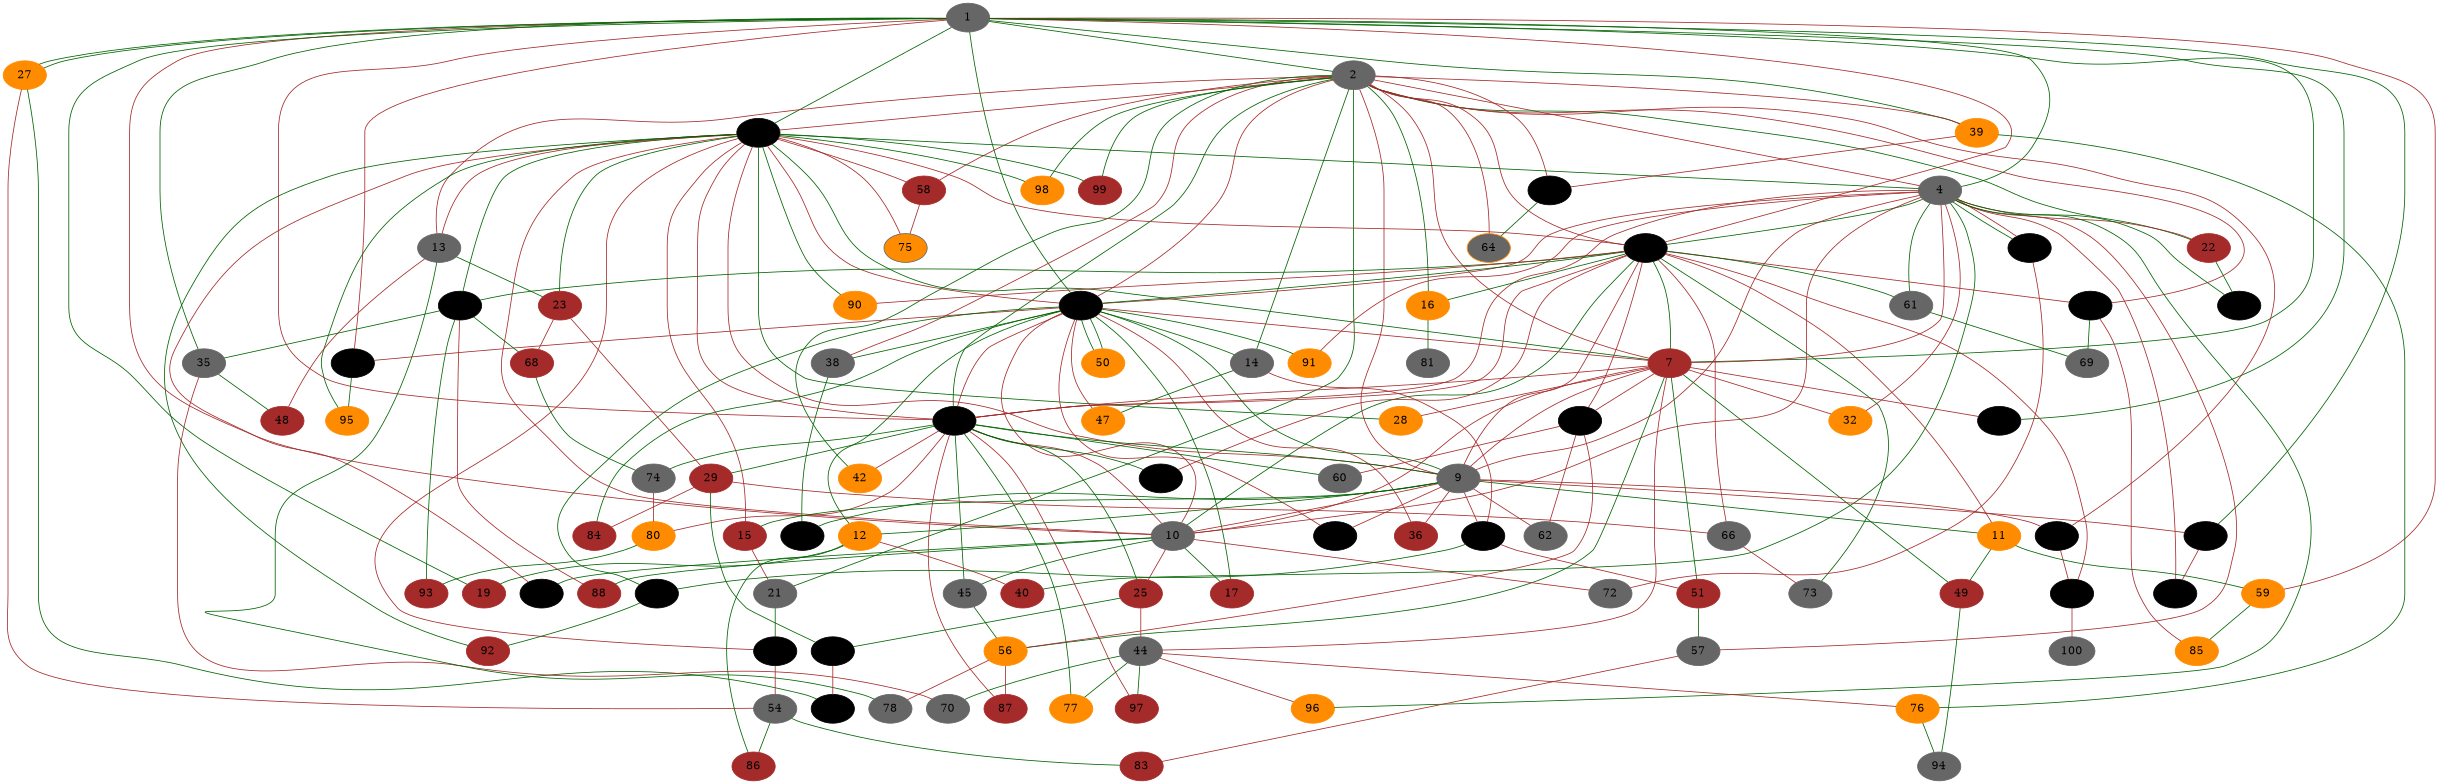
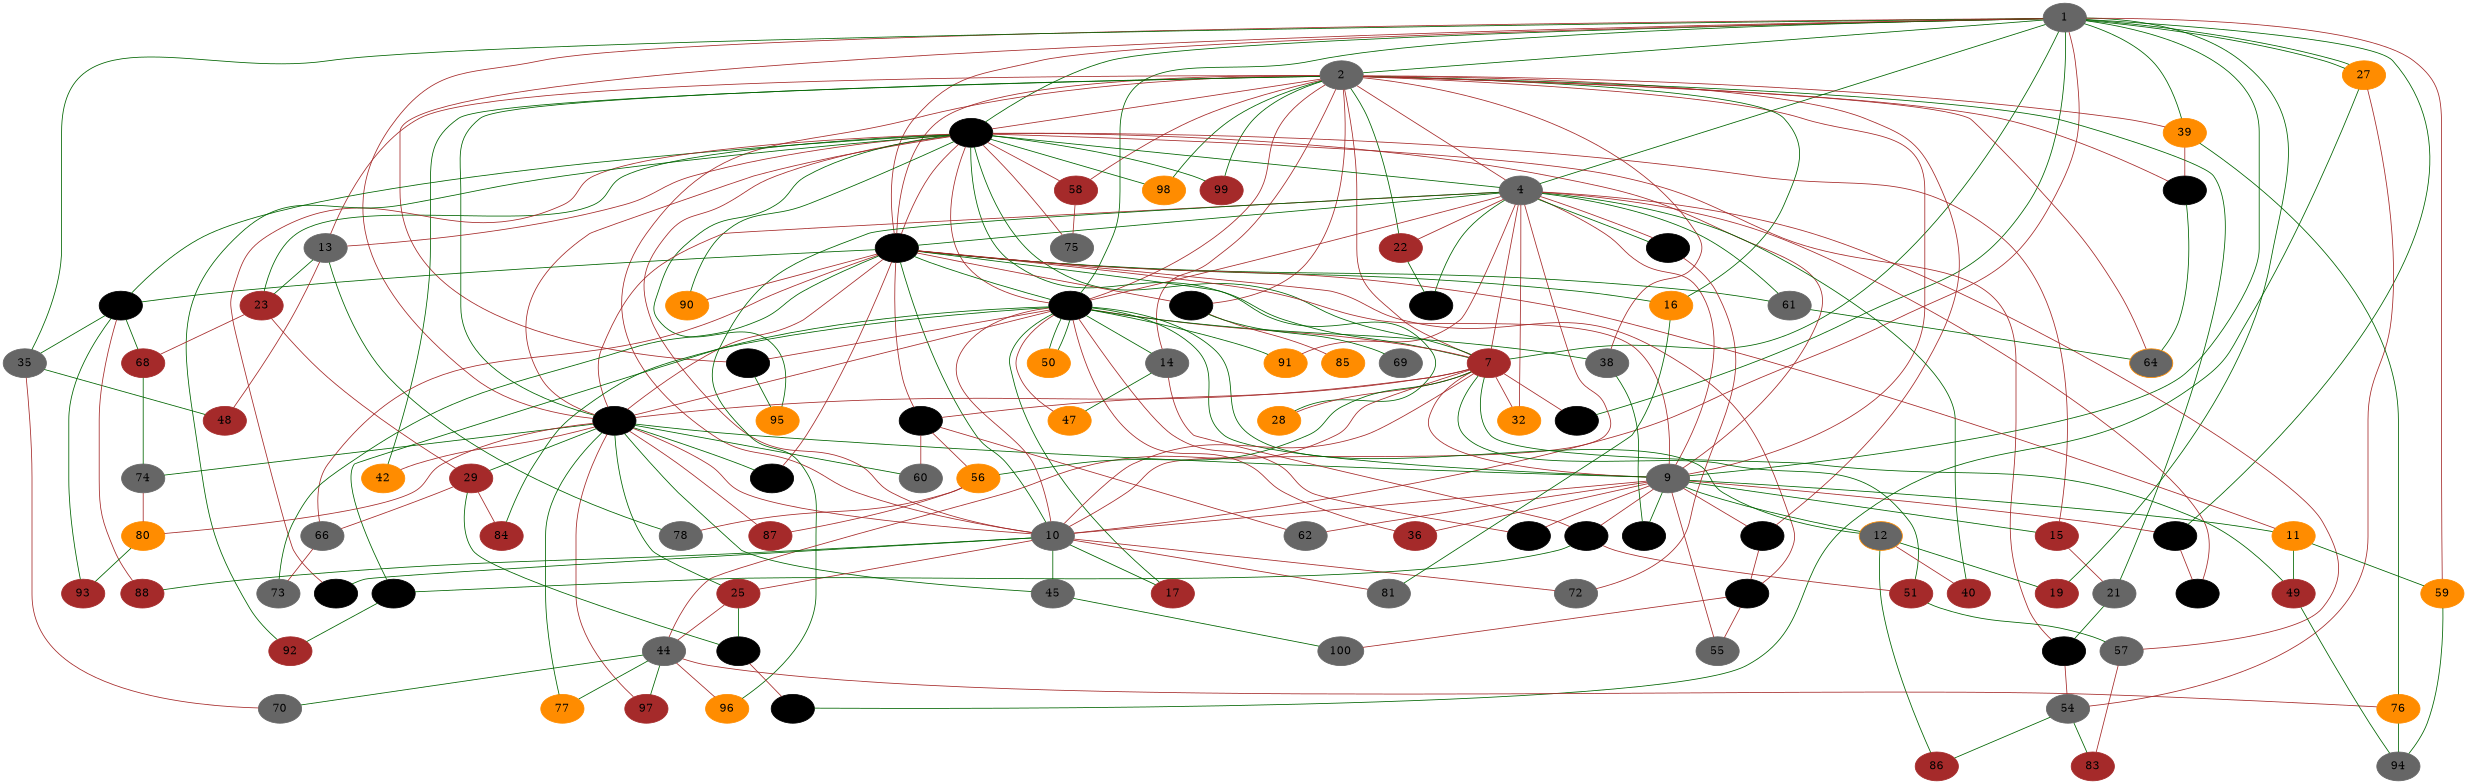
none -> (692, 185)
(1303, 219) -> (1248, 230)
(906, 248) -> (1072, 248)
(1999, 334) -> (1955, 332)
none -> (2176, 380)
(860, 536) -> (1881, 536)
none -> (1221, 565)
(982, 618) -> (1196, 622)
(2230, 623) -> (2437, 684)
none -> (1718, 651)
